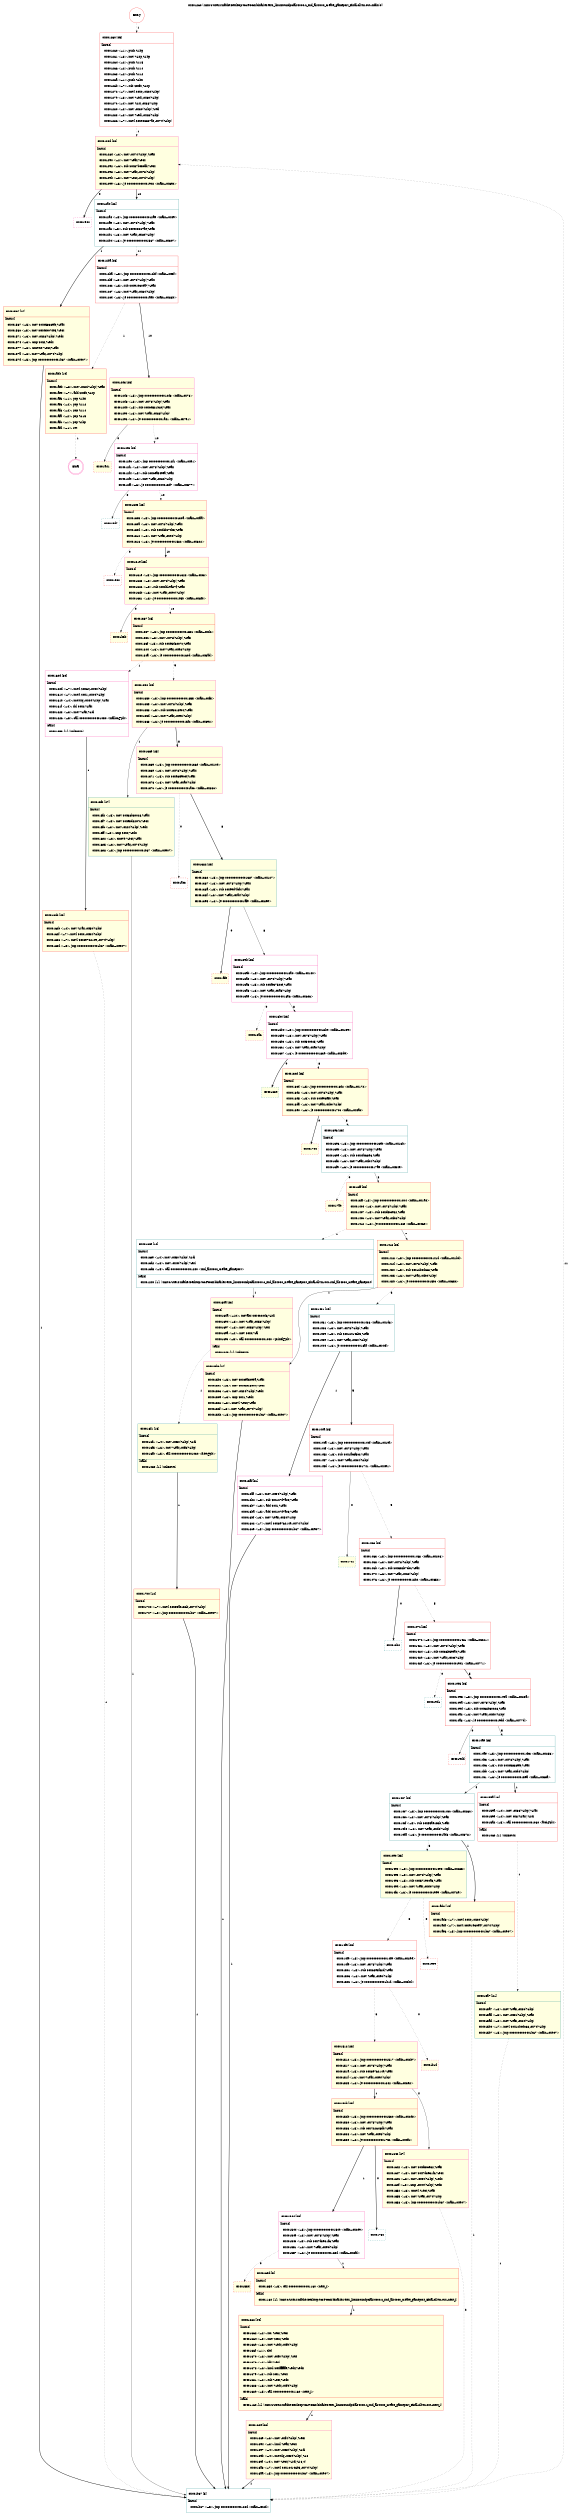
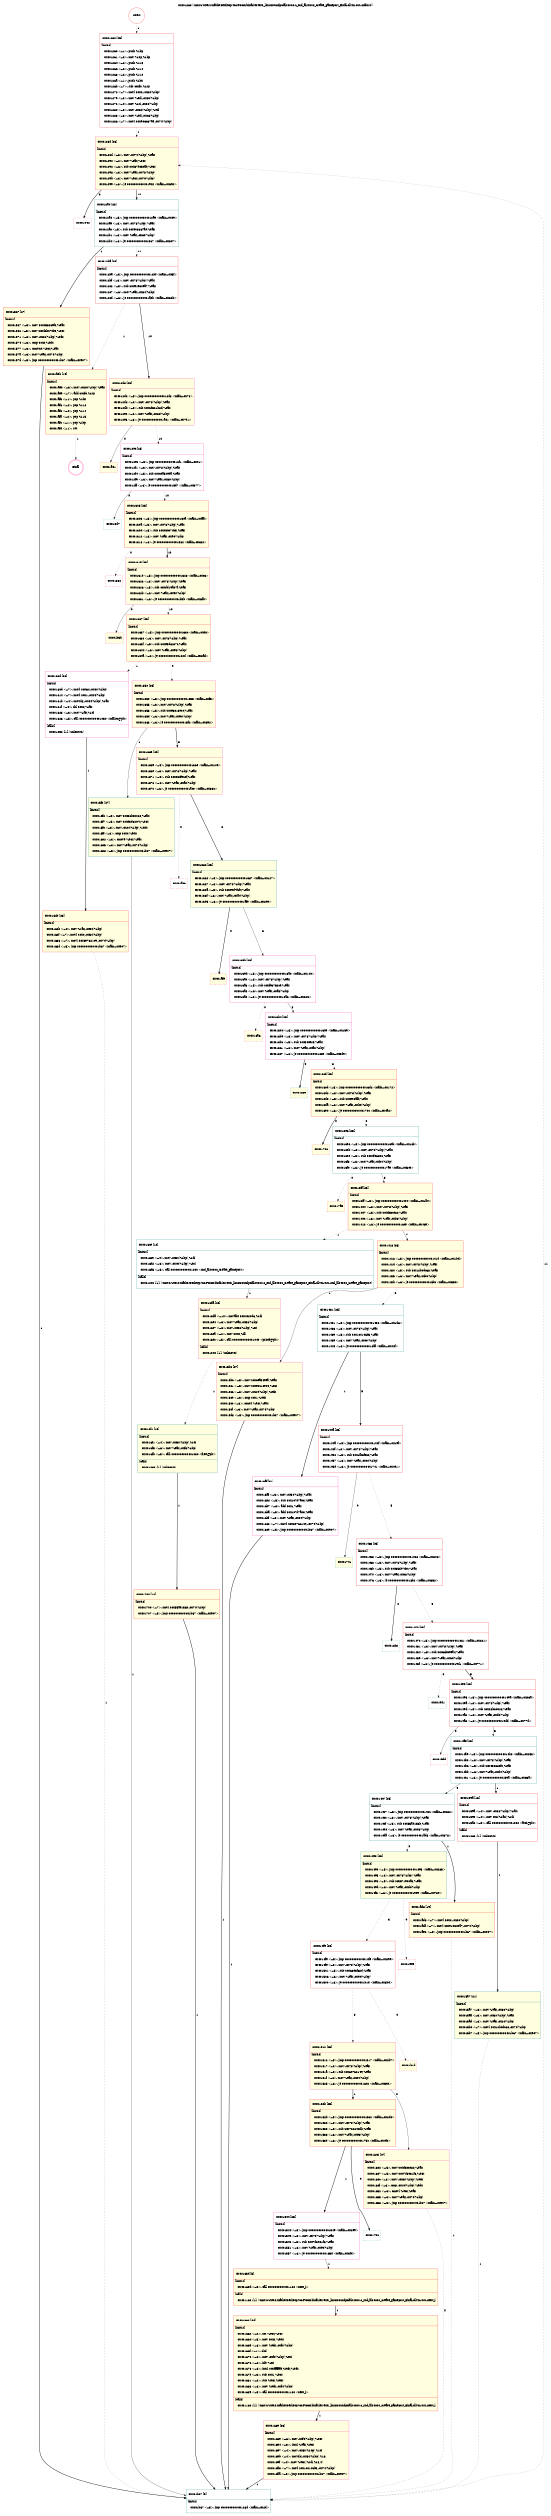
(137, 15) -> (137, 15)
(518, 1915) -> (498, 1916)
(242, 2287) -> none
